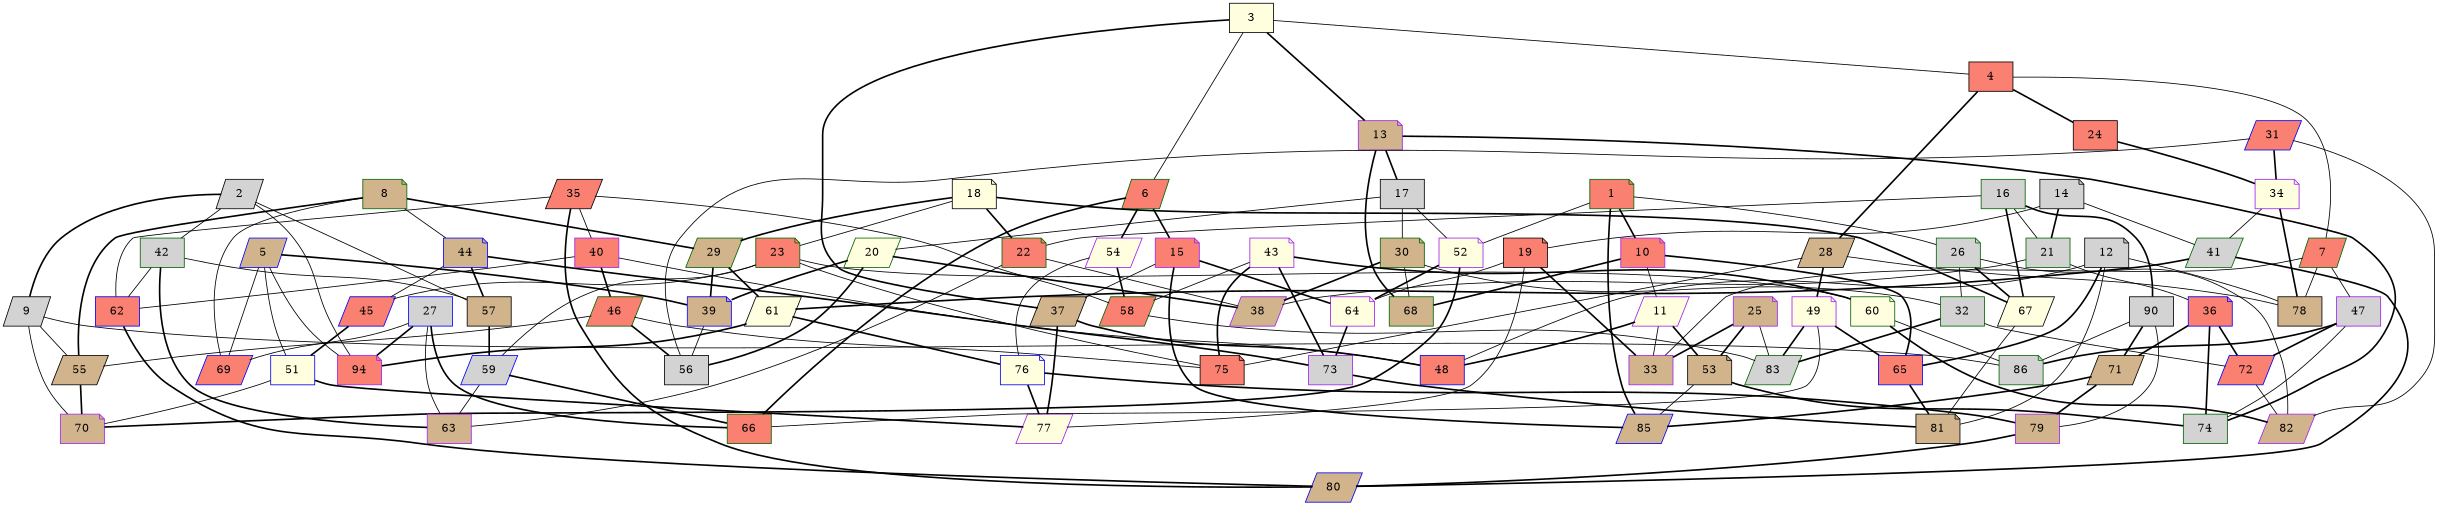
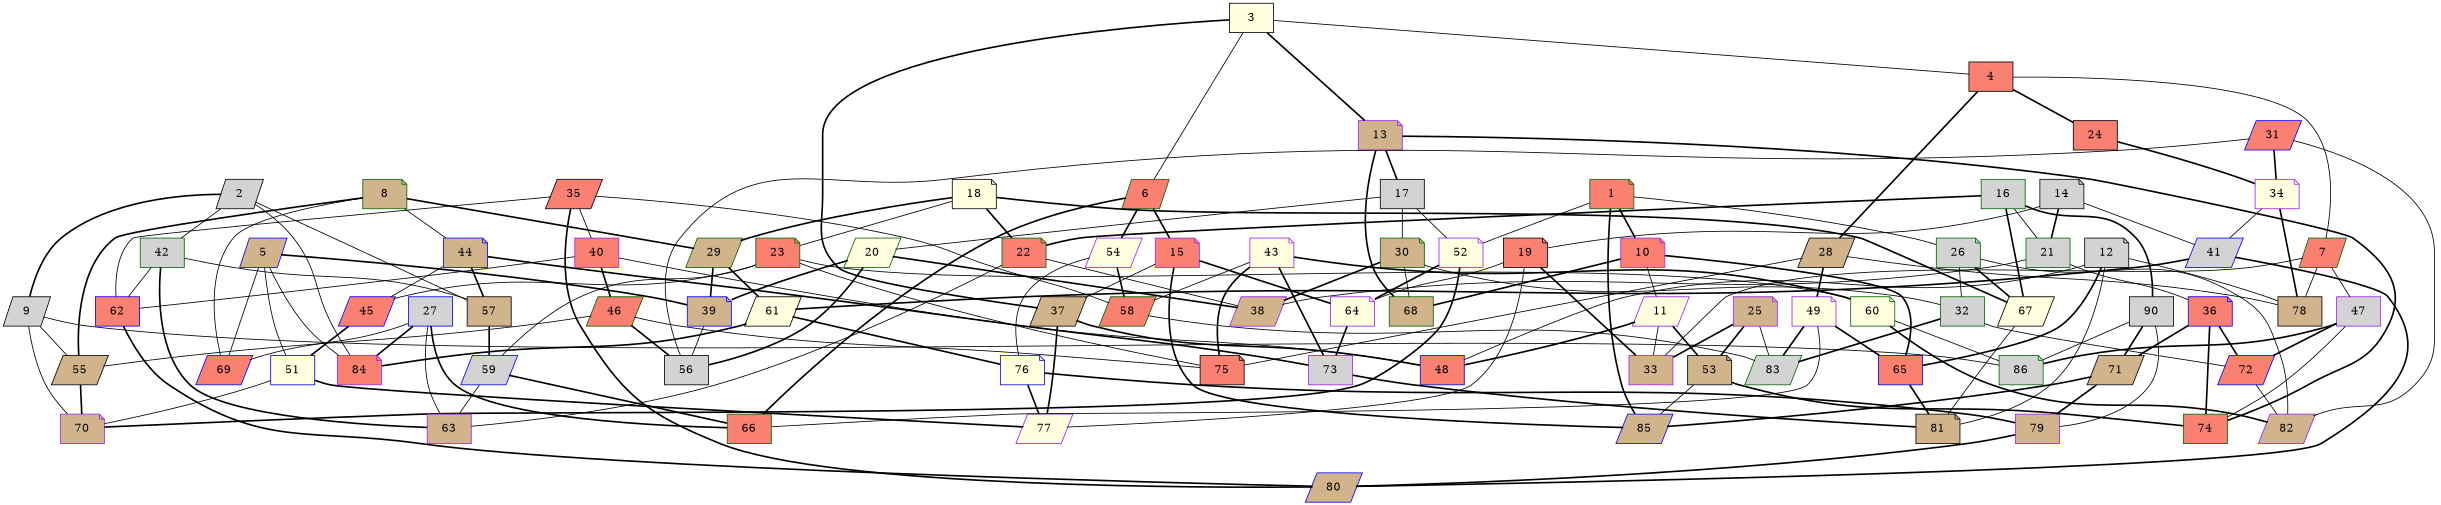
(1443, 219) -> (1443, 219)
(2214, 253) -> (2214, 253)
(360, 370) -> (360, 370)
(2205, 429) -> (2205, 429)
